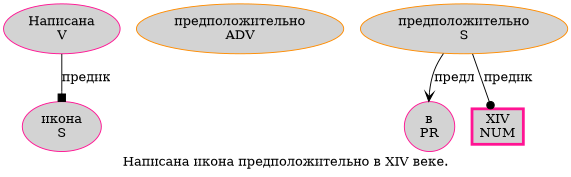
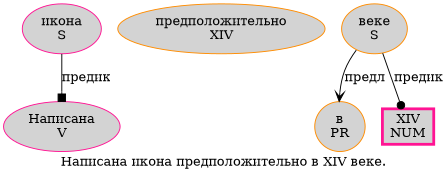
(240, 29) -> (221, 29)
(464, 29) -> (374, 29)
(62, 73) -> (62, 73)
(430, 127) -> (340, 127)
